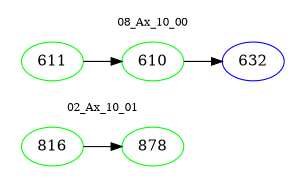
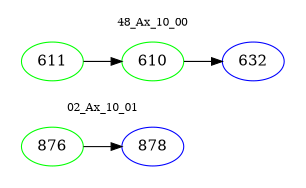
(153, 23) -> (153, 23)
(52, 147) -> (52, 147)
(153, 147) -> (153, 147)
